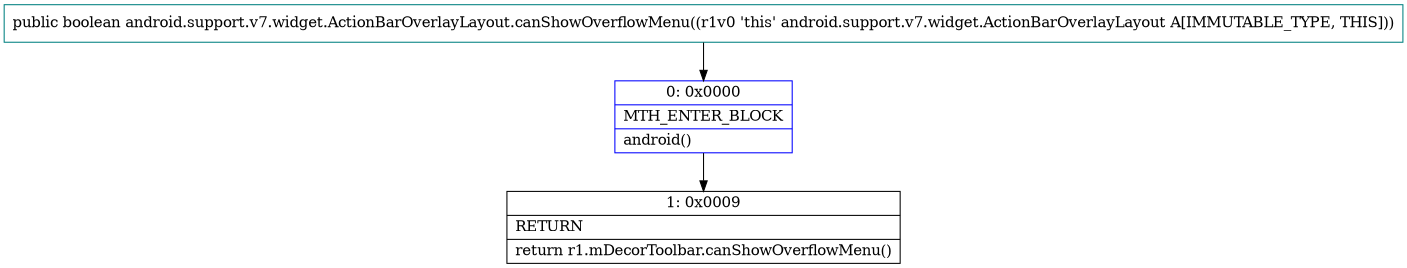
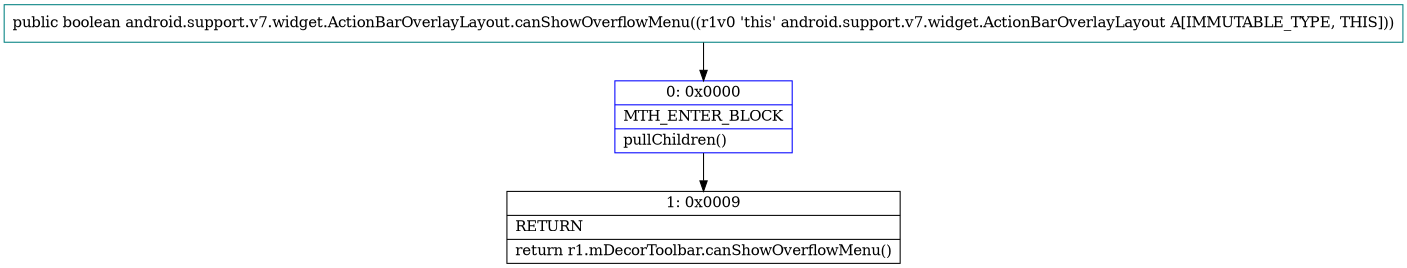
(658, 140) -> (675, 140)
